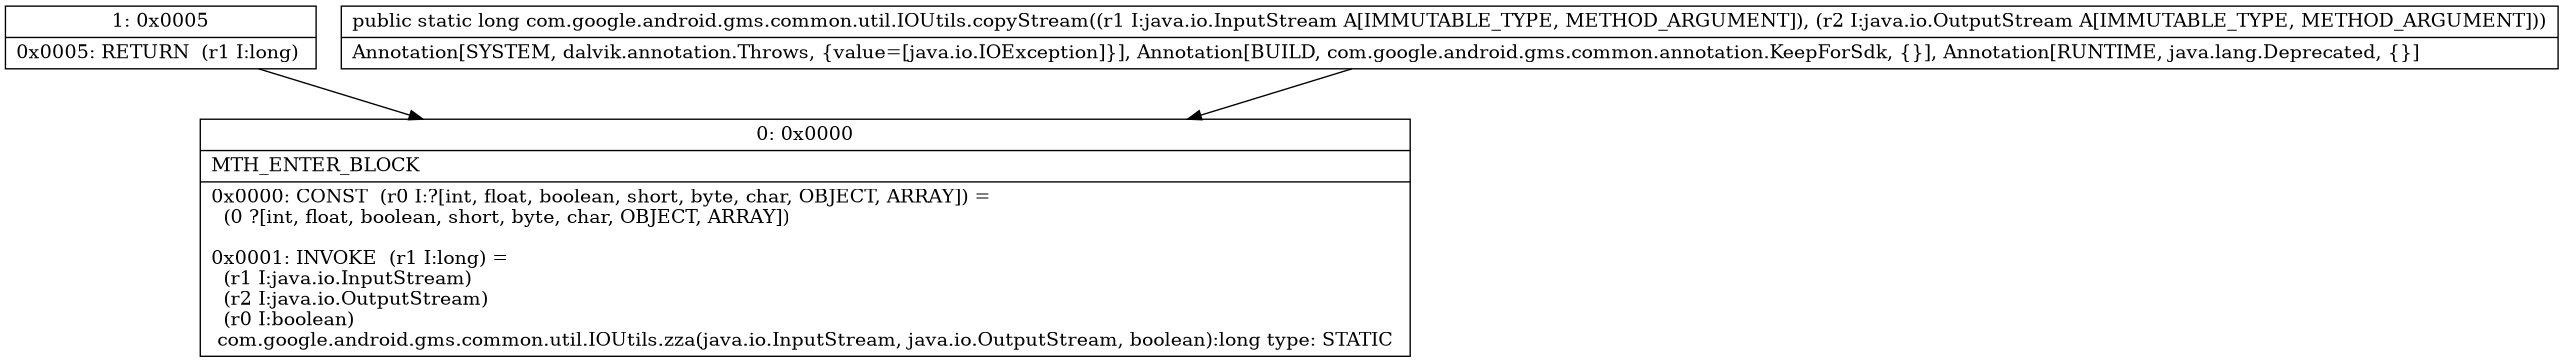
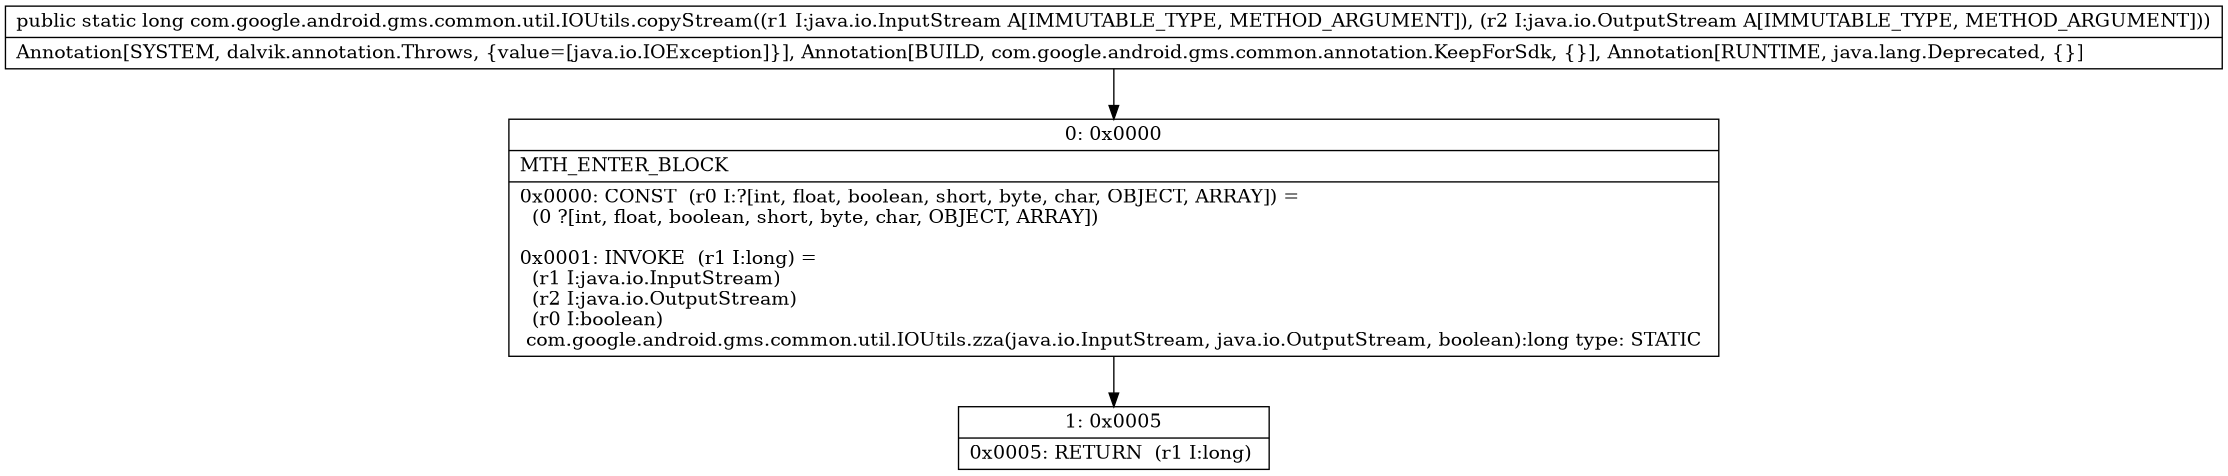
(334, 92) -> (1114, 375)
